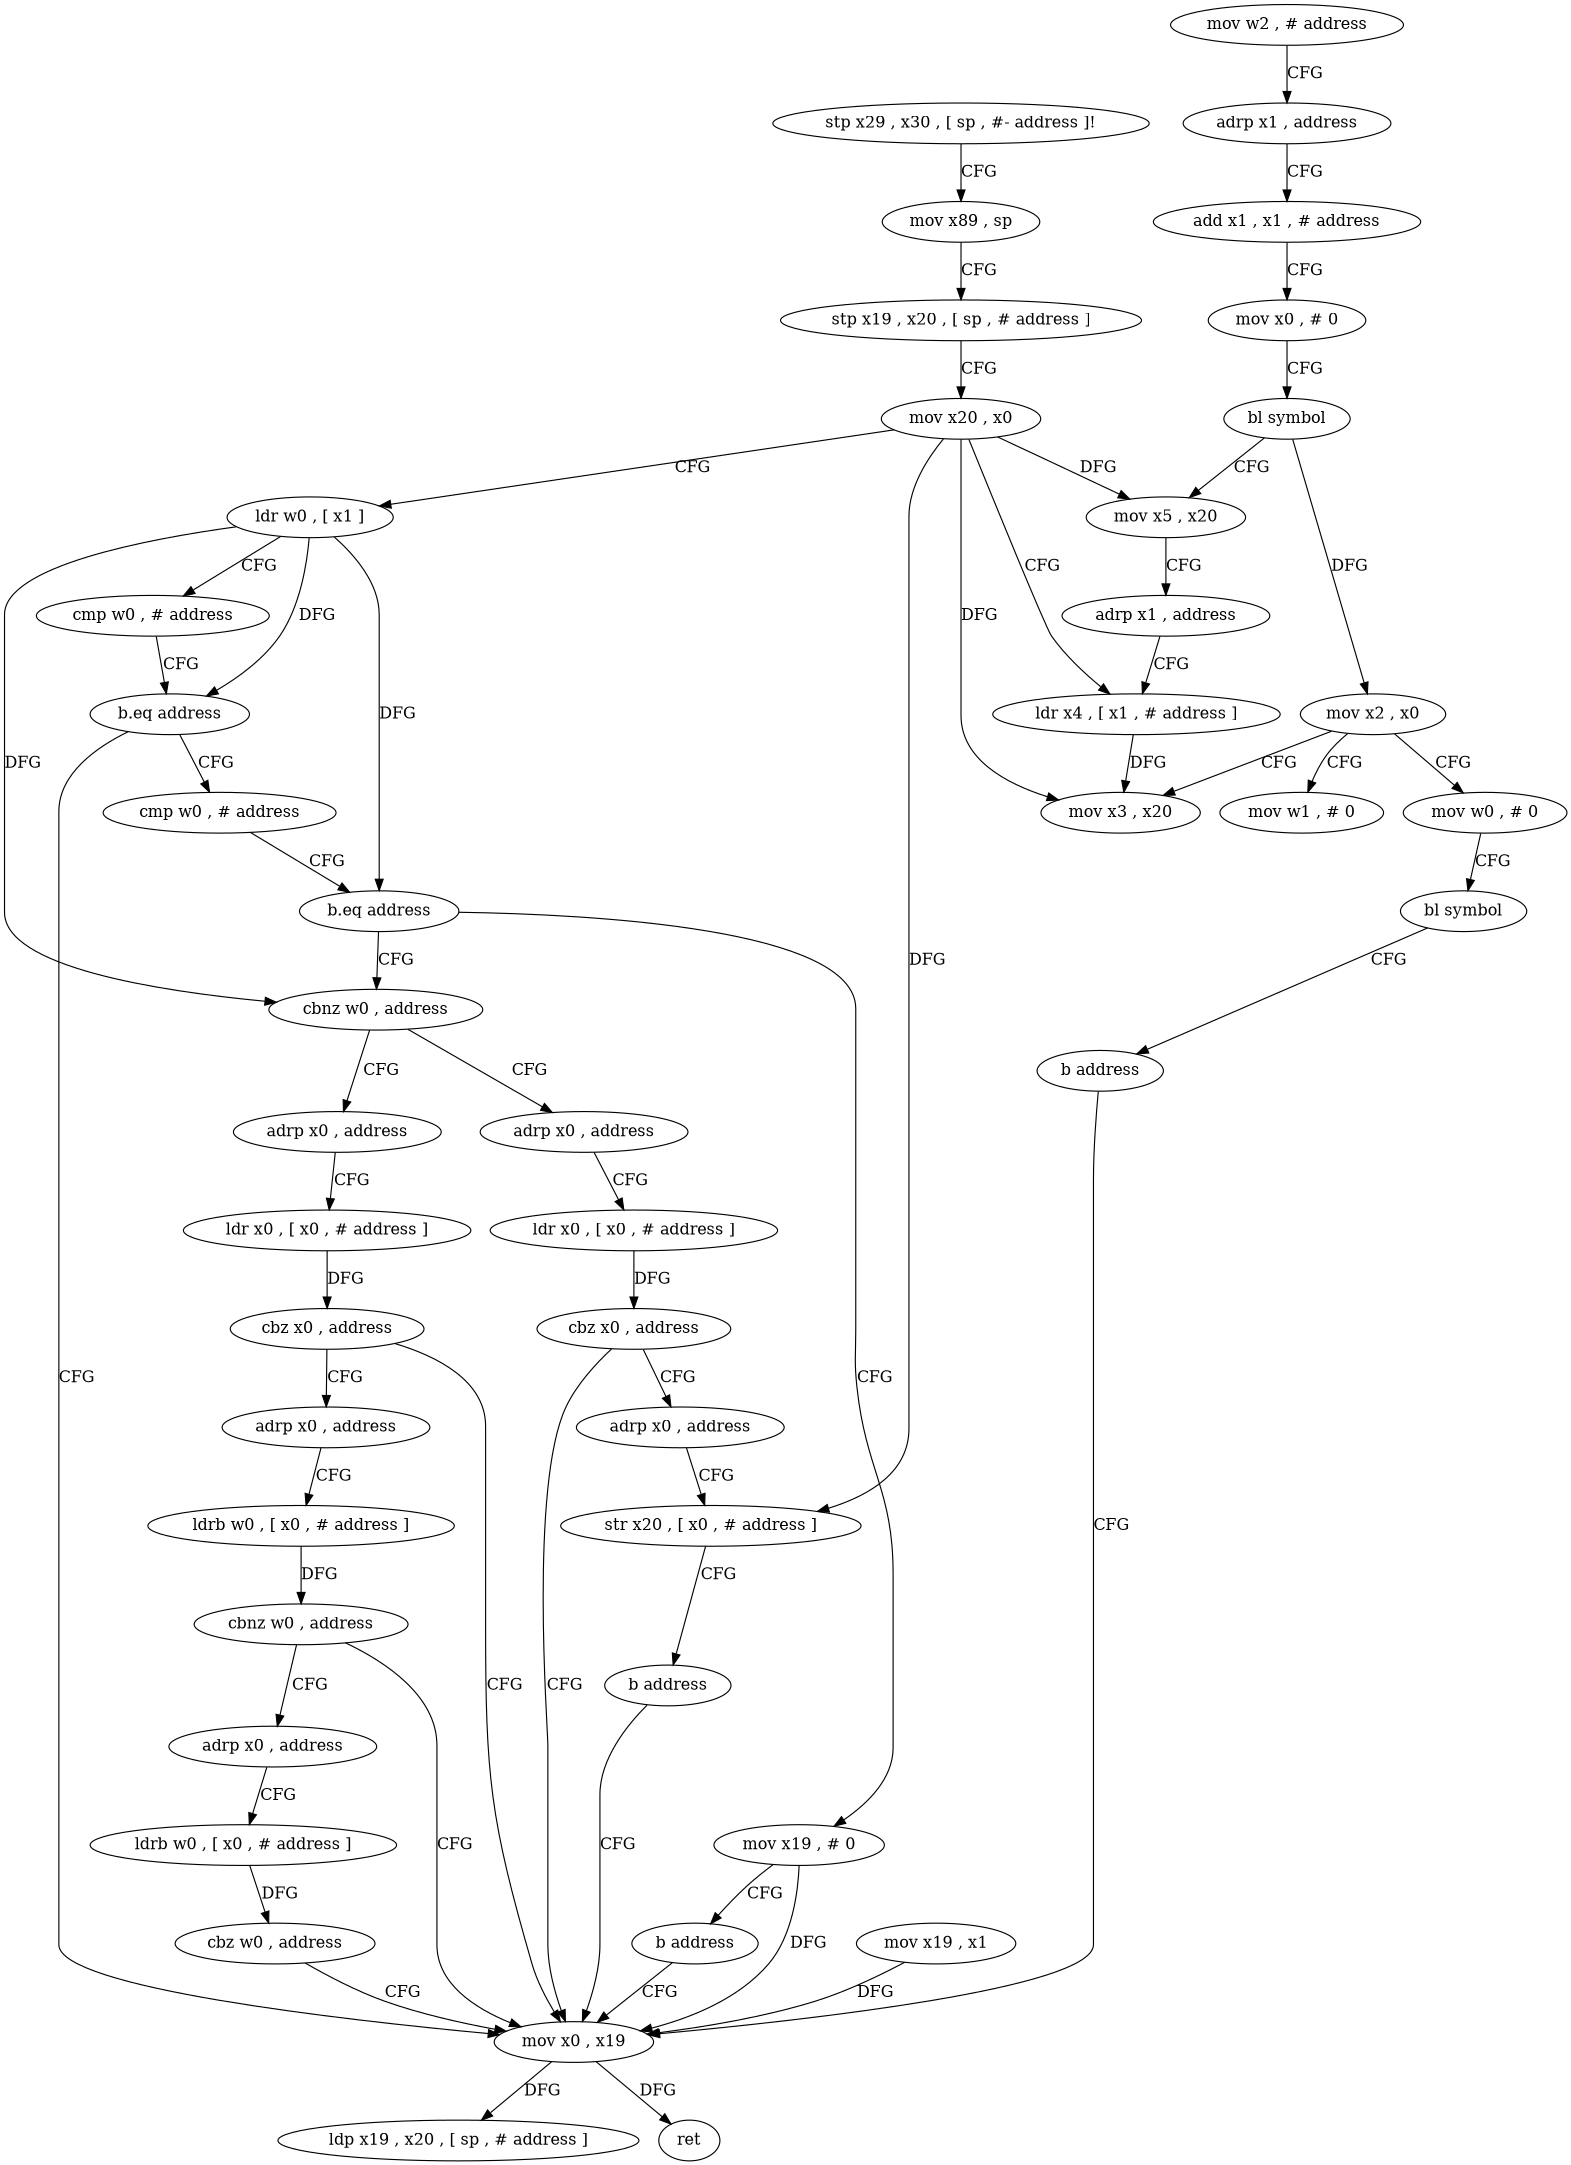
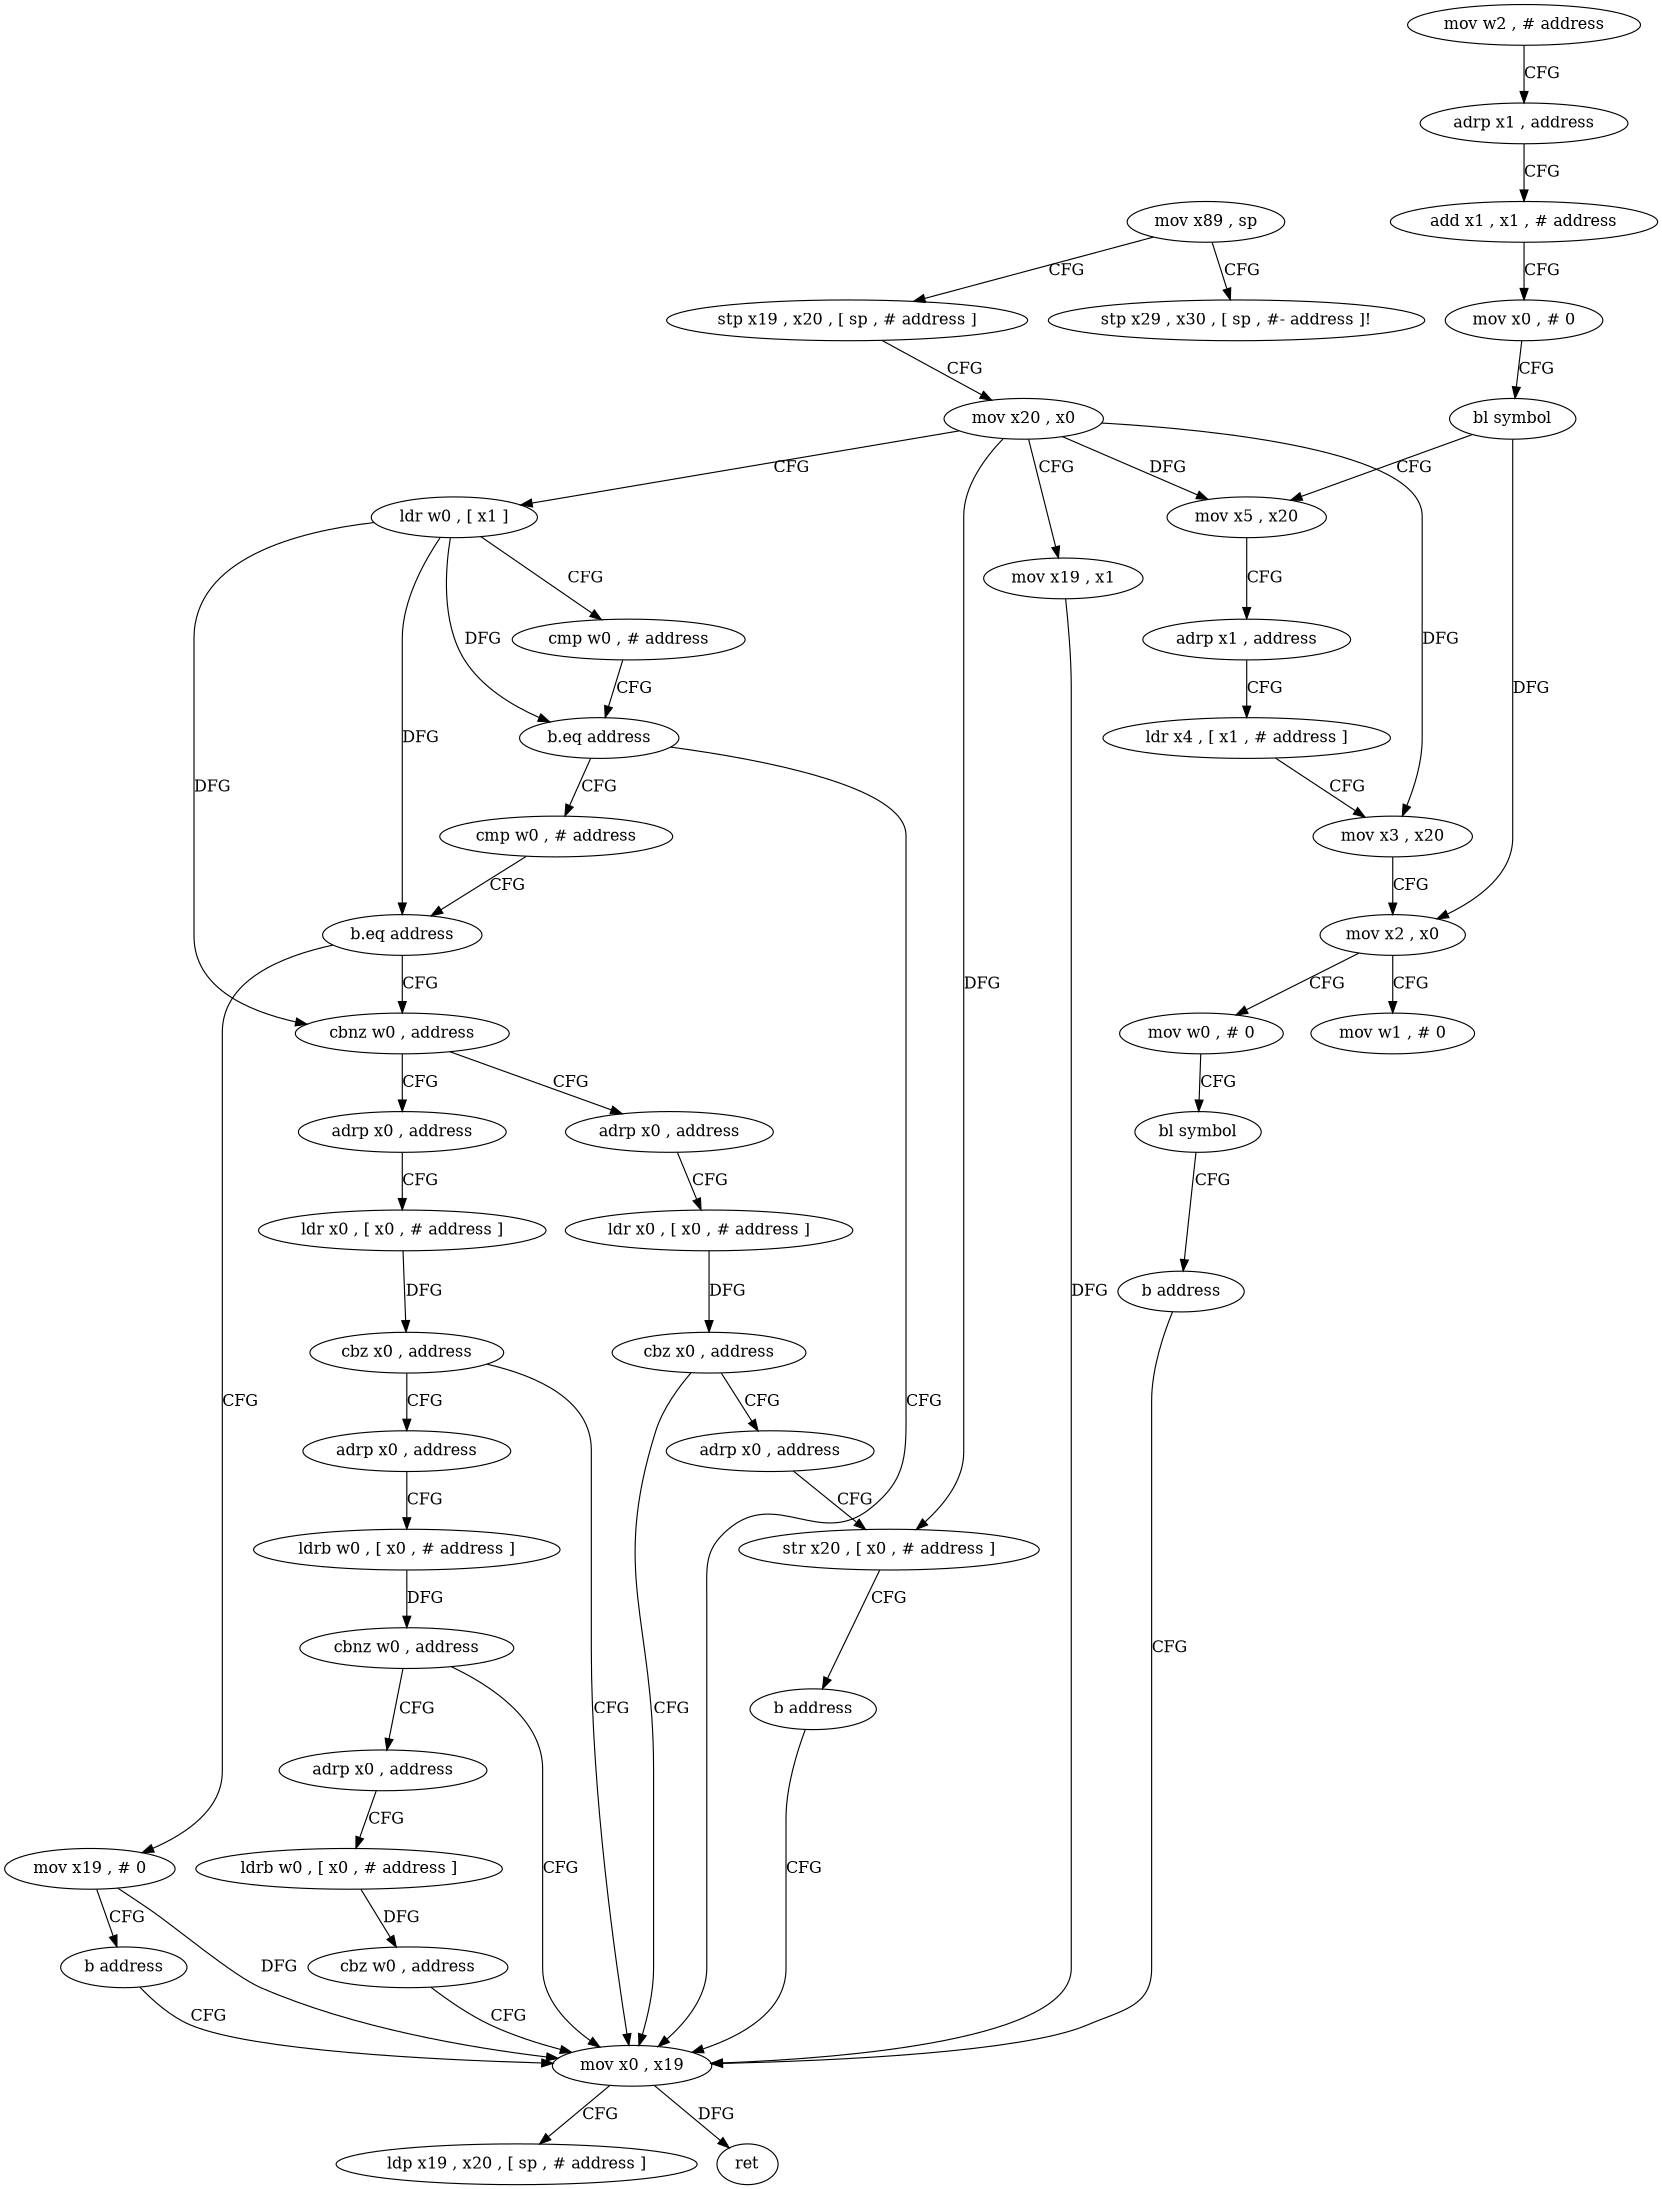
(961, 167) -> (1220, 266)
(1023, 571) -> (1042, 493)
(1253, 761) -> (1393, 880)
(1148, 763) -> (1347, 787)
(543, 2091) -> (600, 2115)
